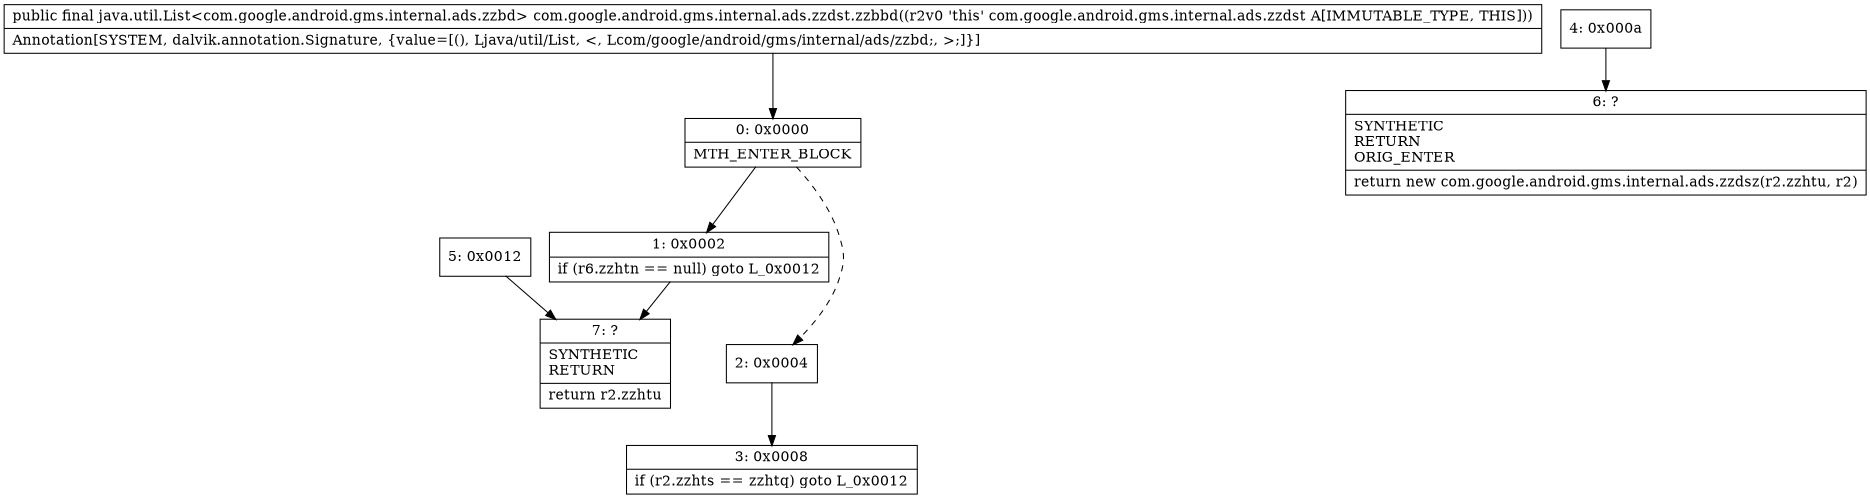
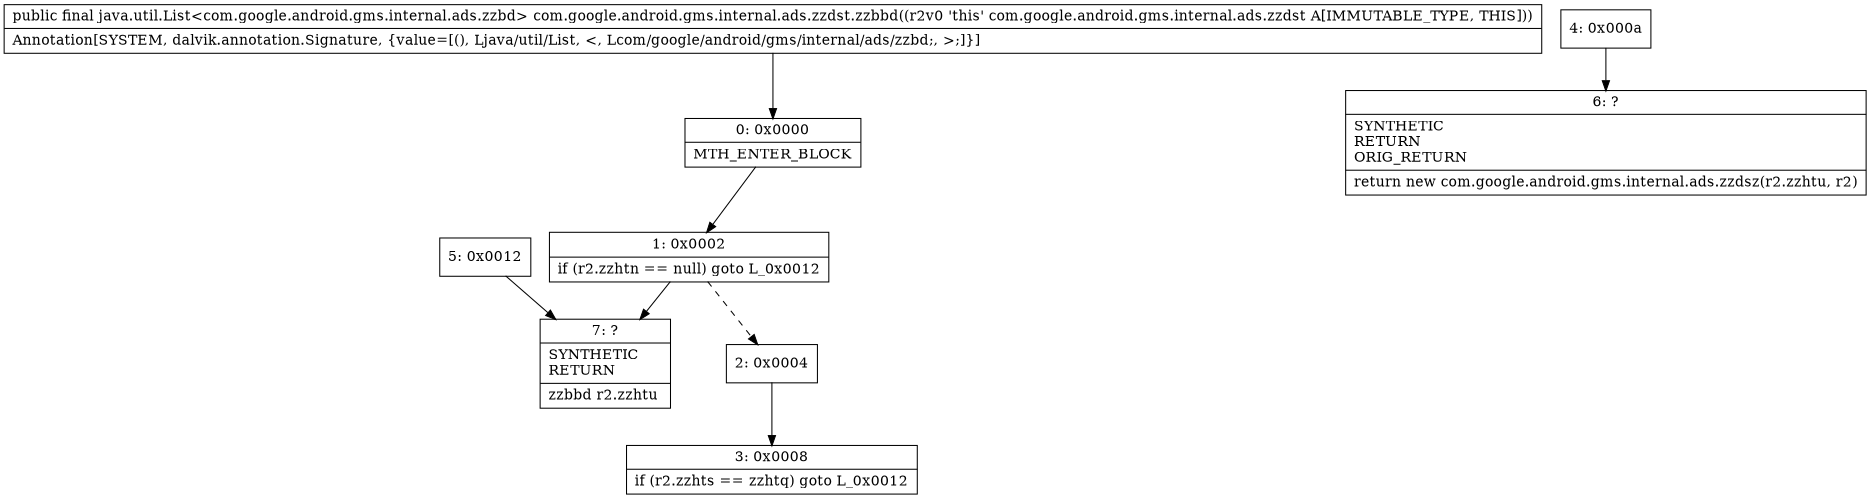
(1405, 157) -> (1411, 157)
(843, 252) -> (729, 309)
(689, 269) -> (689, 269)
(605, 395) -> (603, 395)
